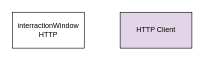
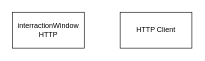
(156, 30) -> (156, 30)
